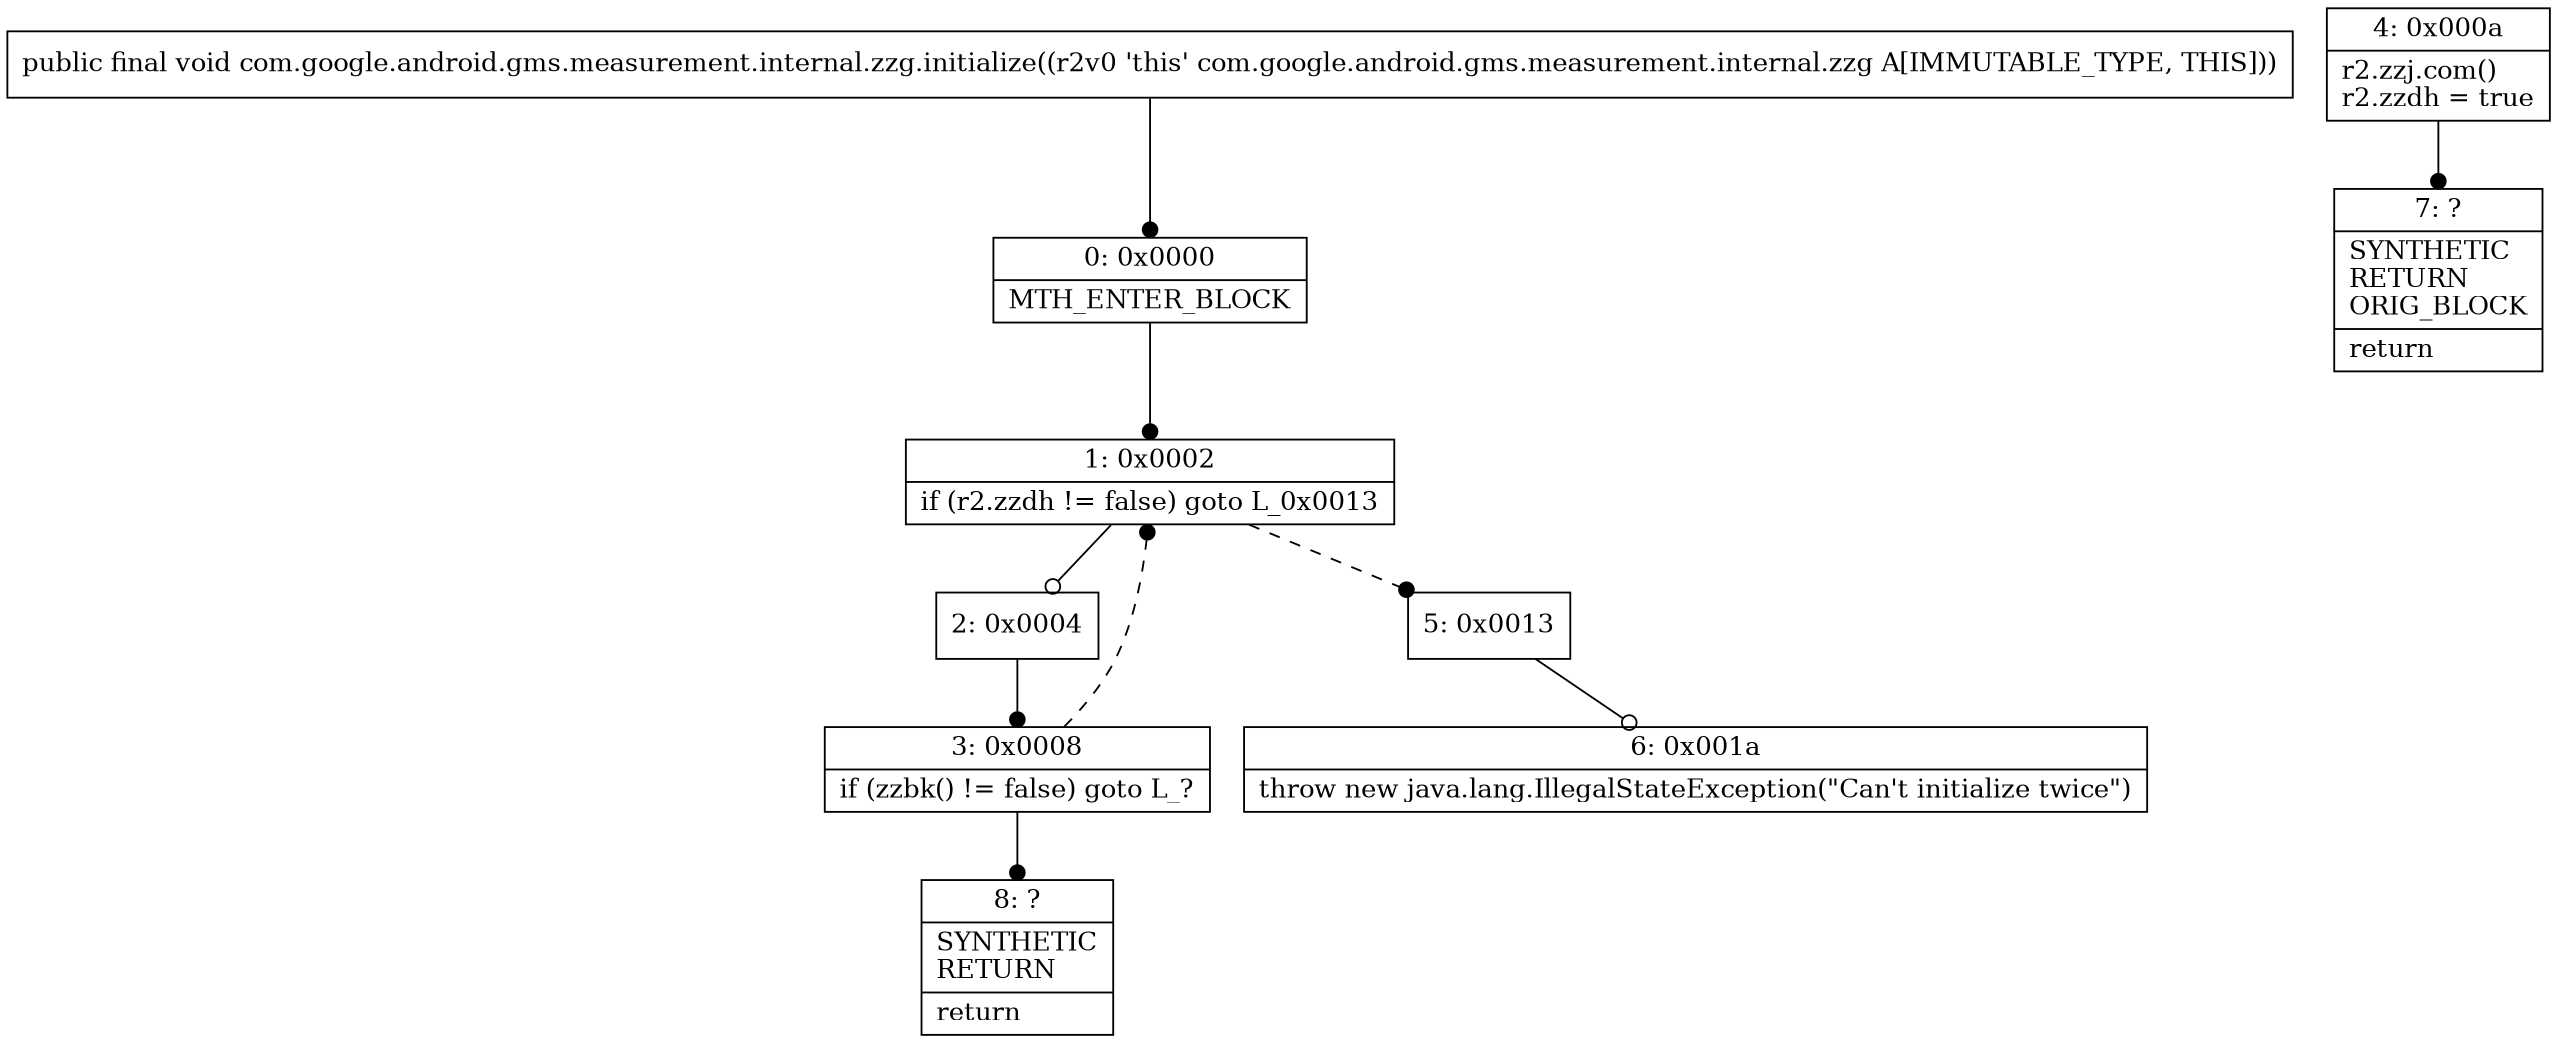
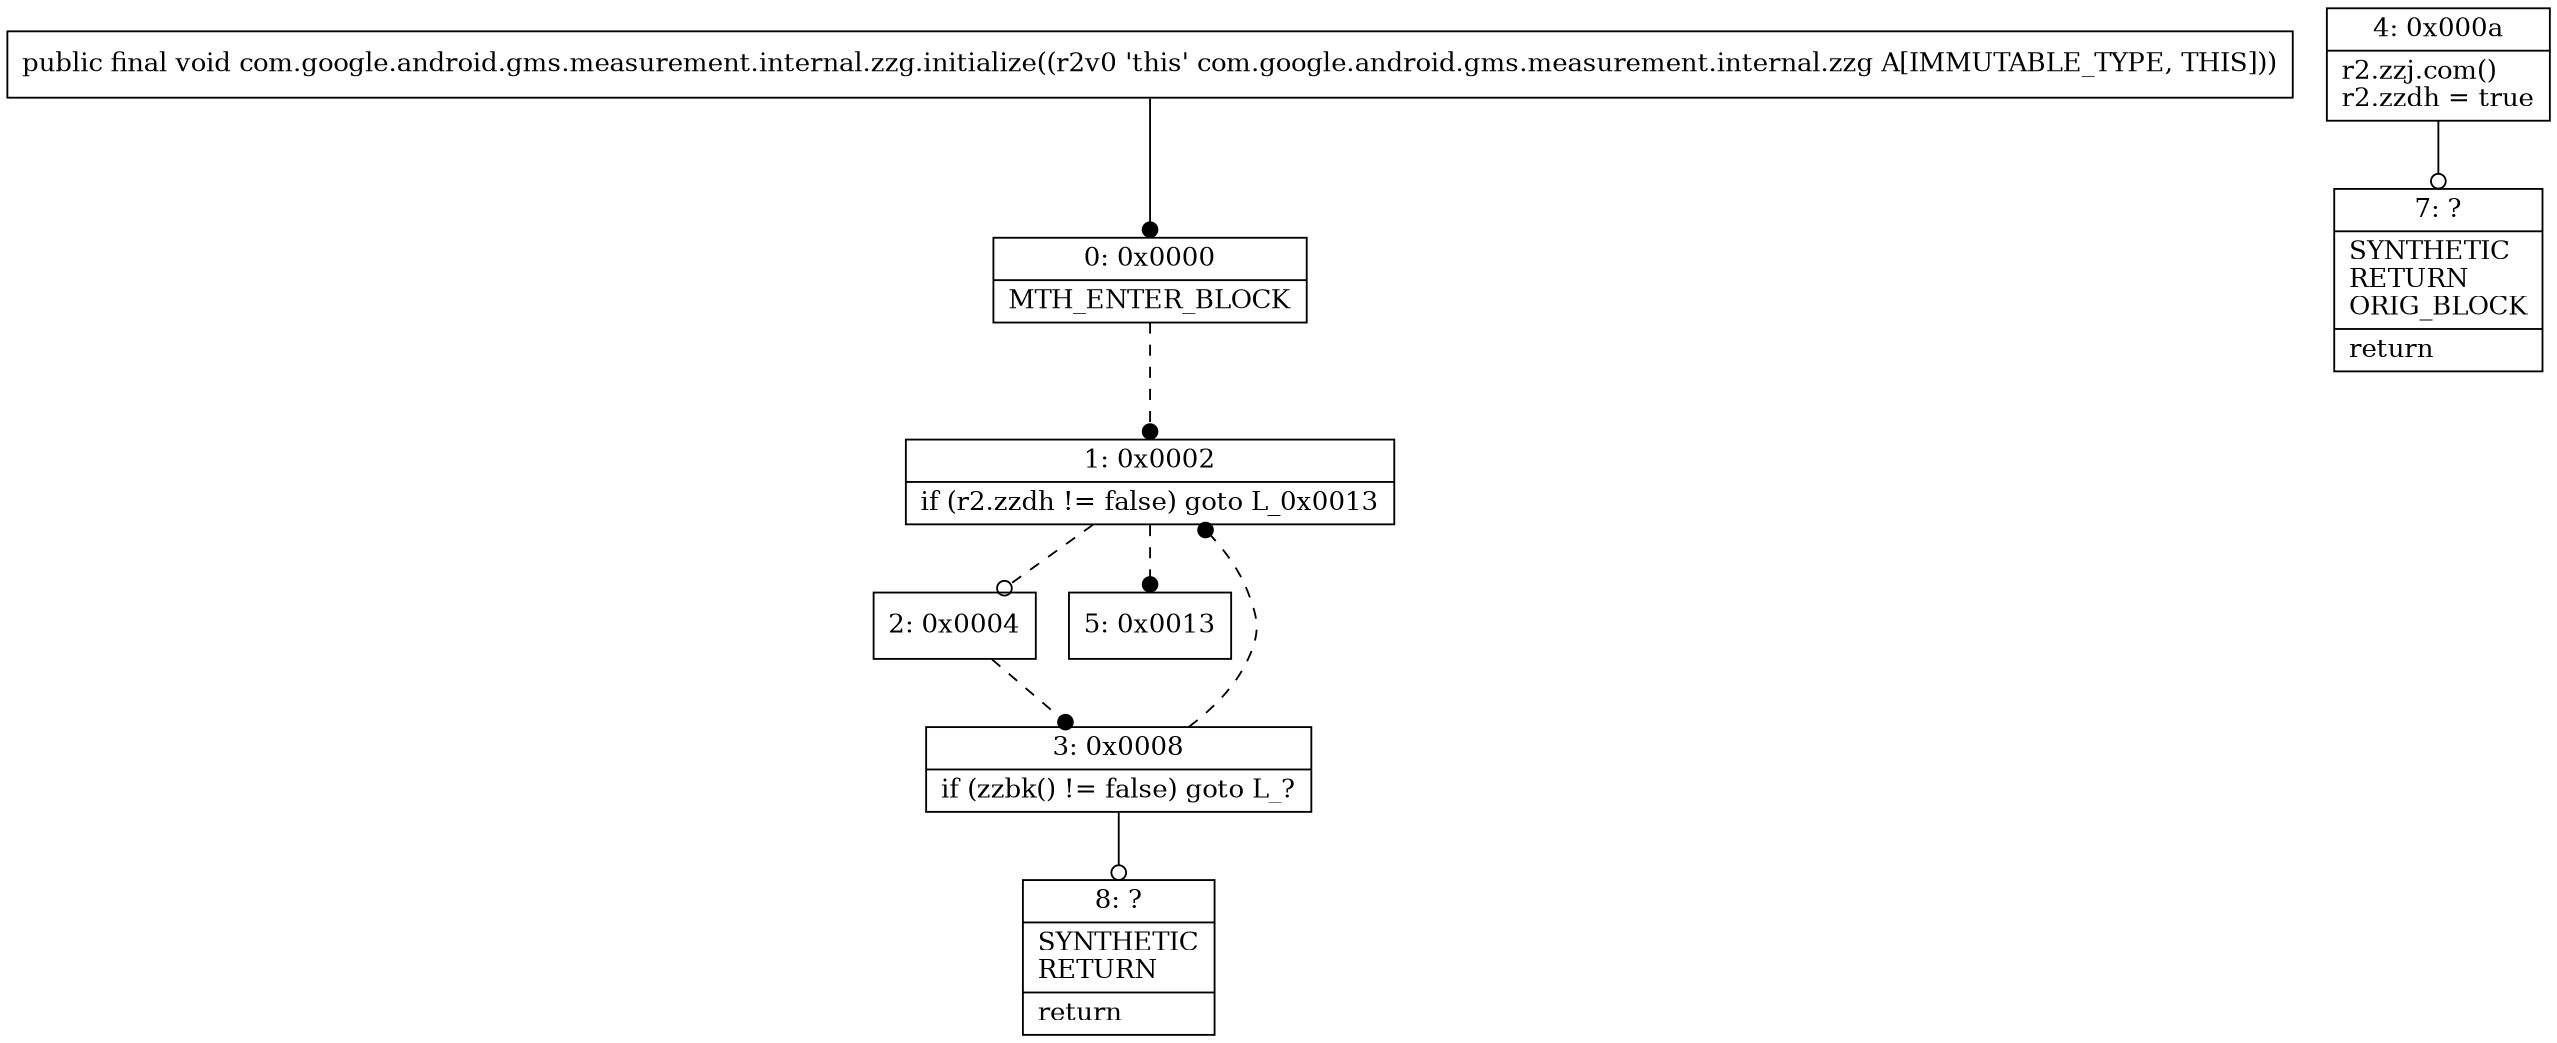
(2438, 147) -> (2438, 147)
(1150, 373) -> (1150, 373)
(1085, 553) -> (1052, 554)
(1017, 686) -> (1026, 688)
(1696, 769) -> none
(1017, 839) -> (1119, 839)
